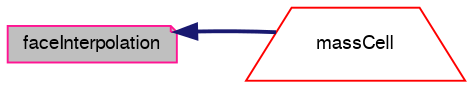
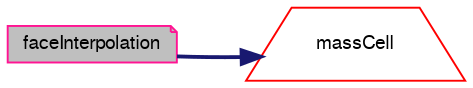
(236, 31) -> (209, 57)
